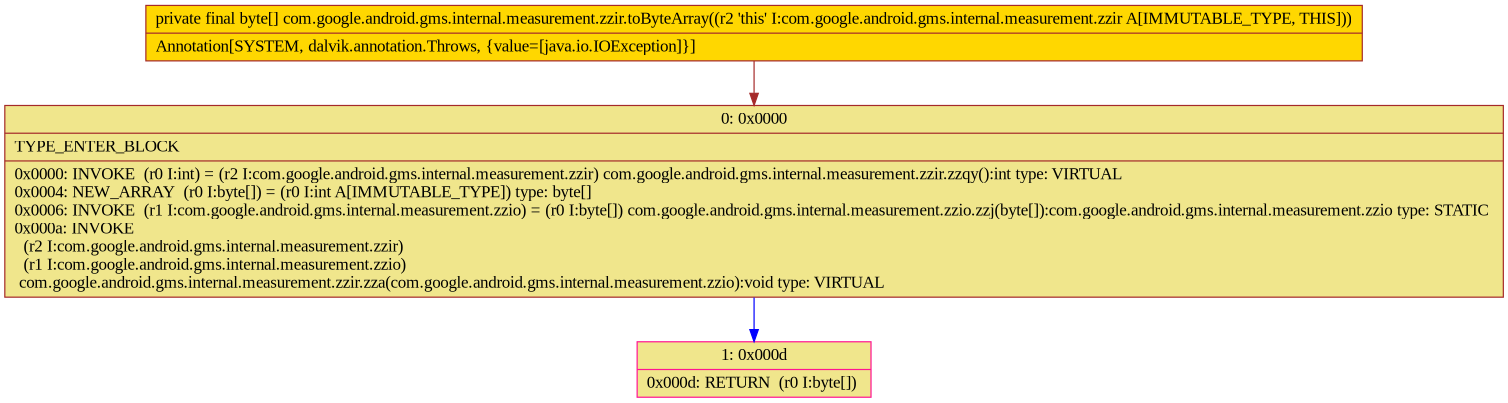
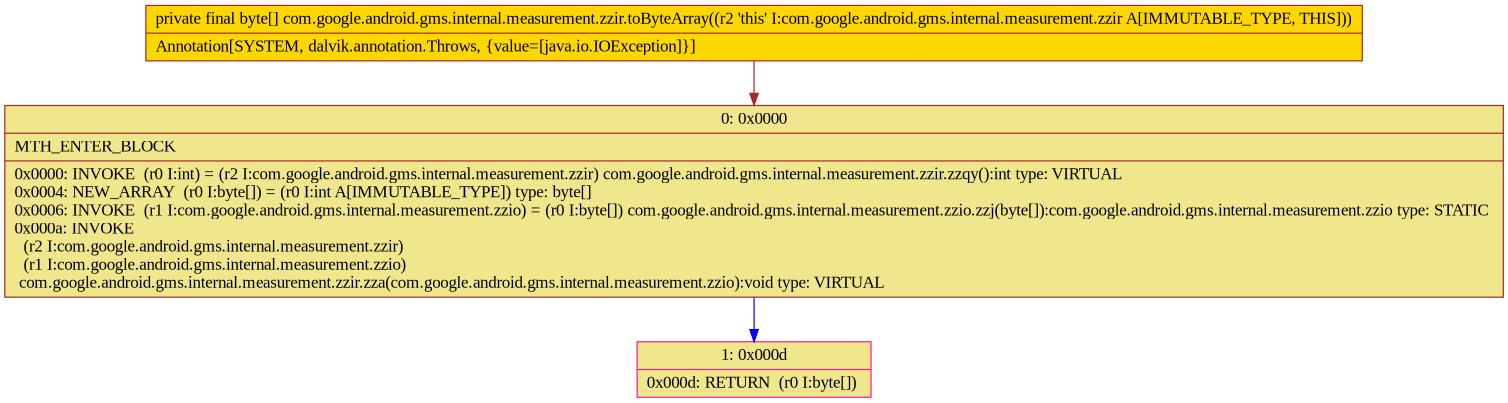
(97, 146) -> (95, 146)
